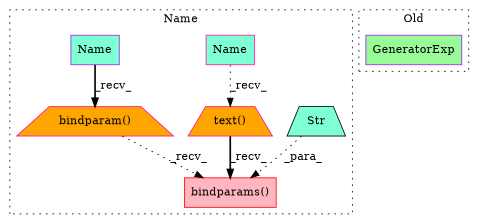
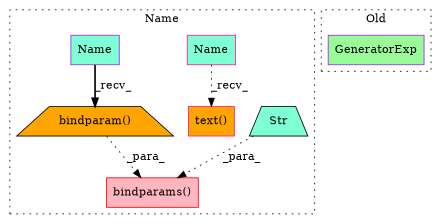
(95, 121) -> (95, 121)
(230, 121) -> (211, 121)
(230, 153) -> none
(189, 157) -> (146, 157)
